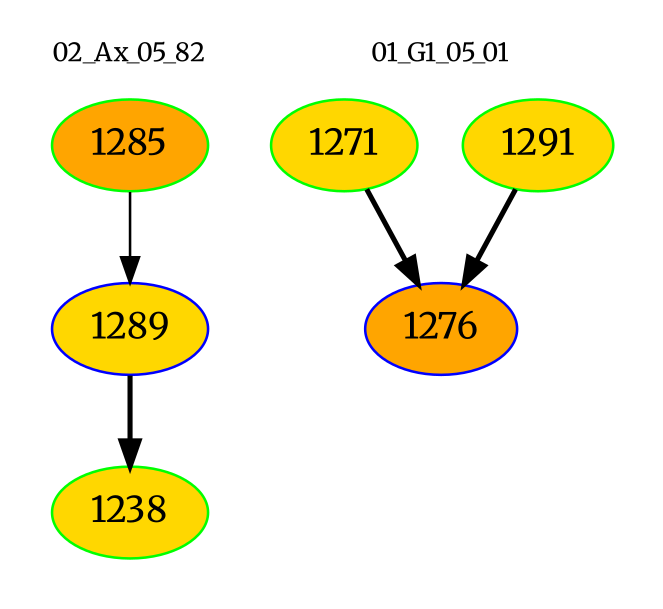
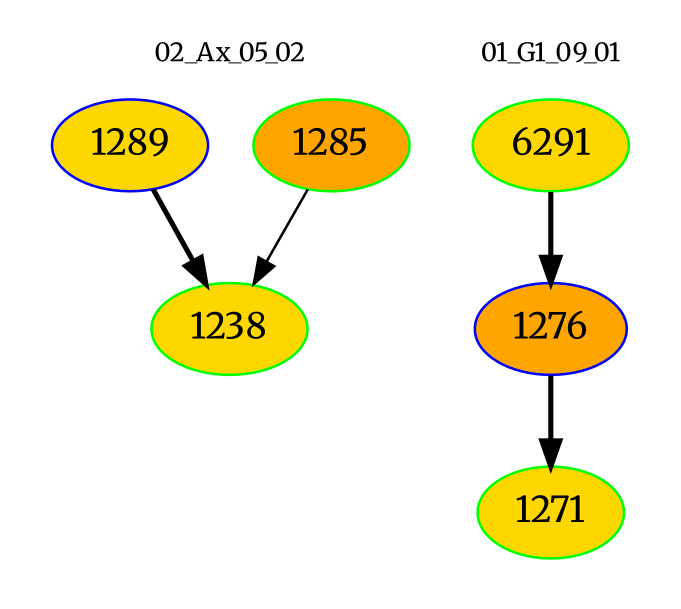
(130, 55) -> (231, 55)
(441, 55) -> (551, 55)
(538, 145) -> (551, 145)
(130, 225) -> (287, 225)
(386, 225) -> (551, 408)
